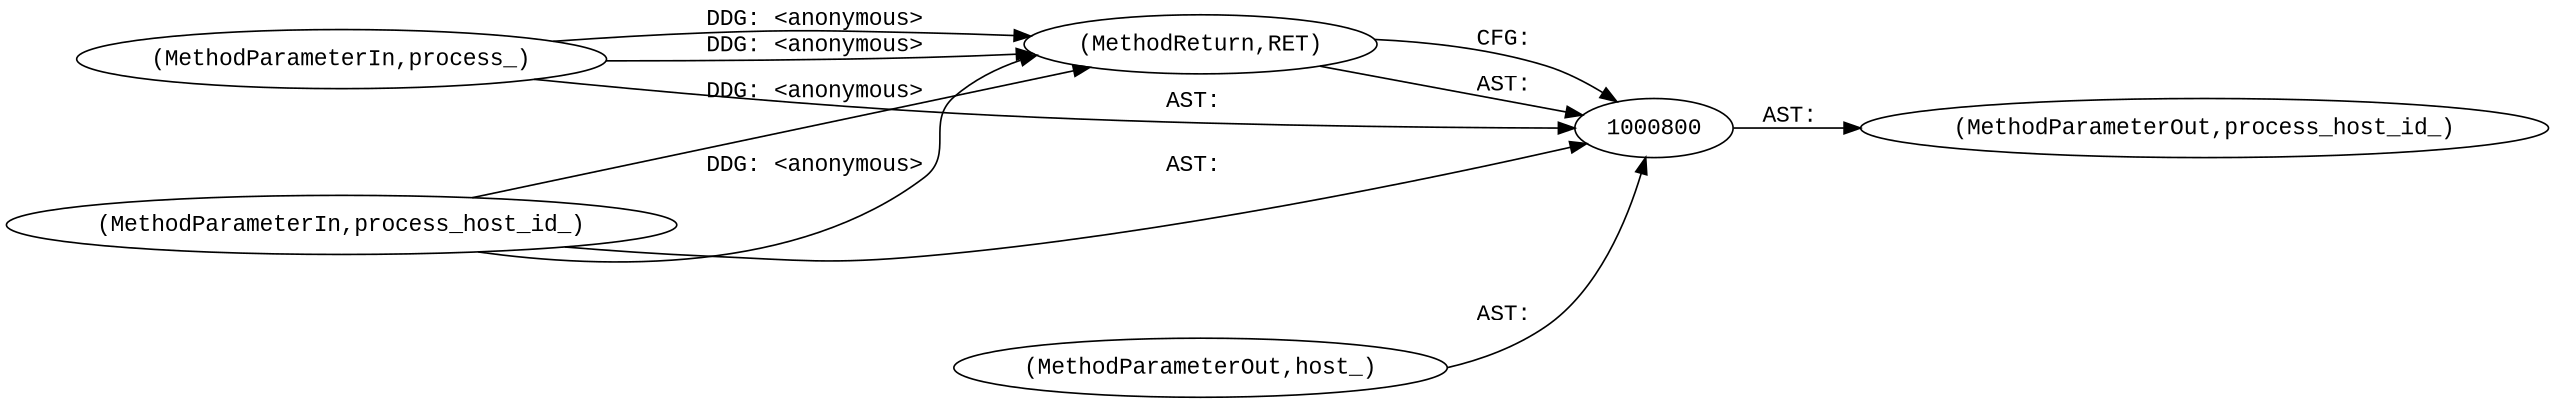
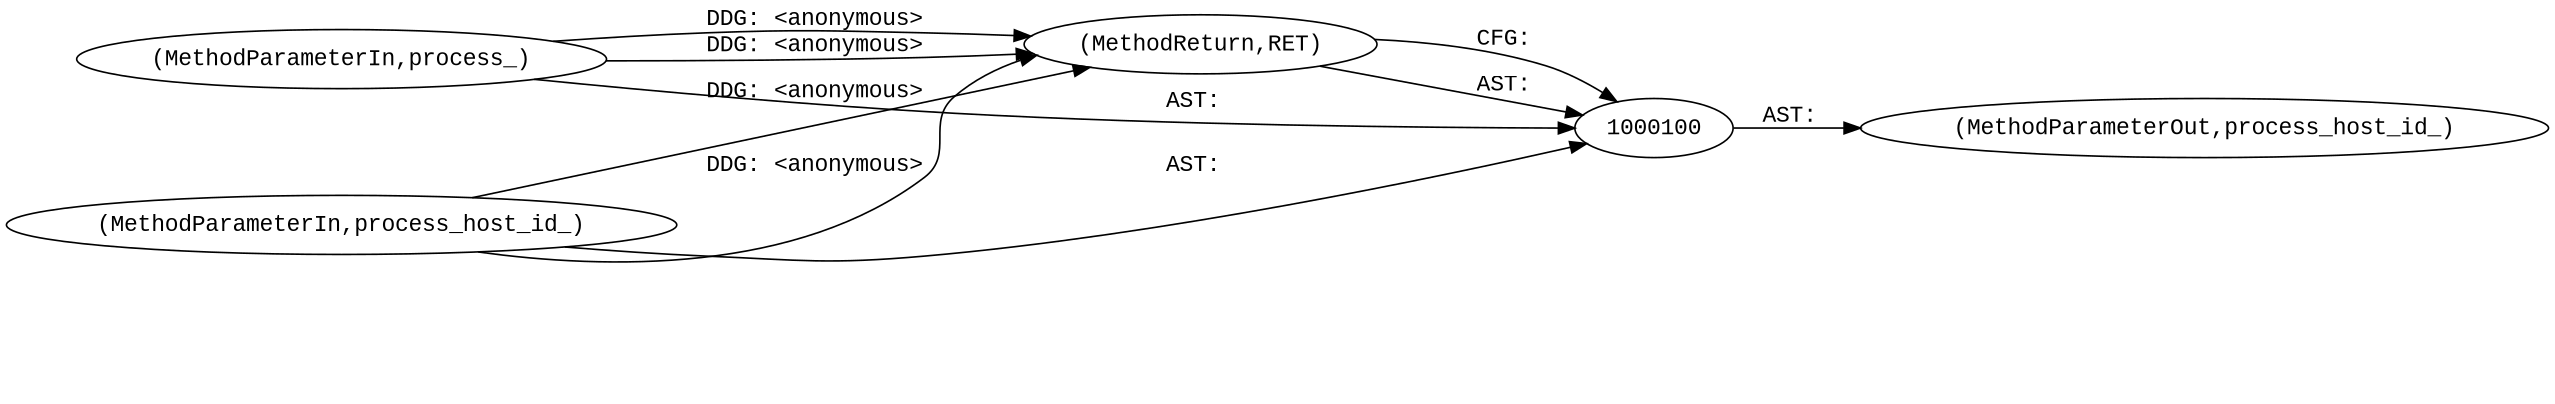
(1654, 128) -> (1654, 128)
(1201, 368) -> none
